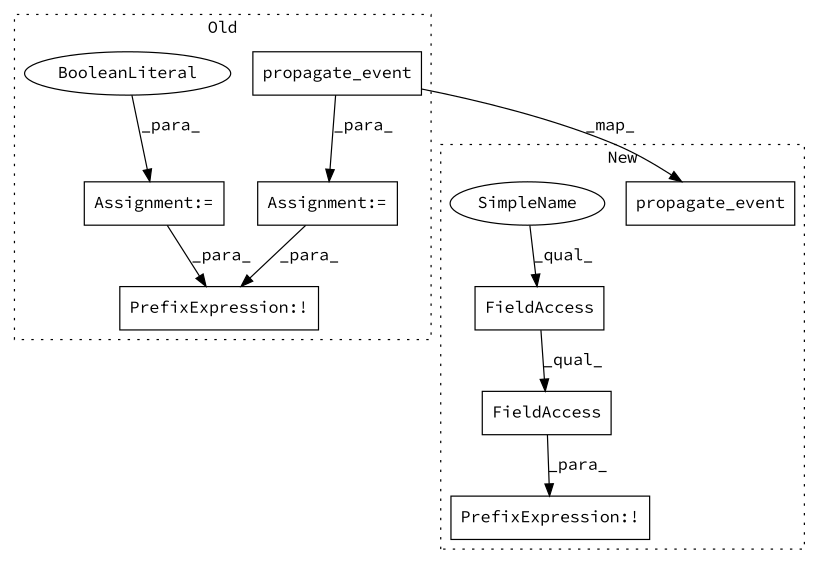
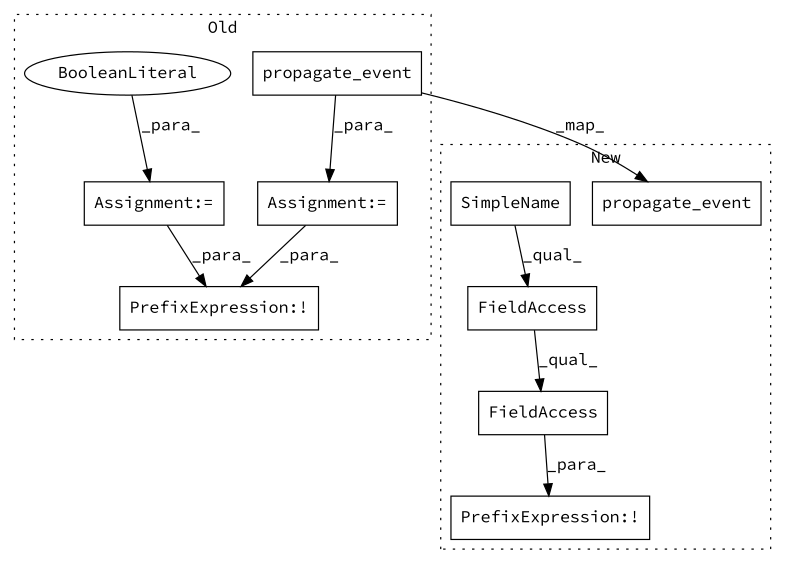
(527, 204) -> (511, 204)
